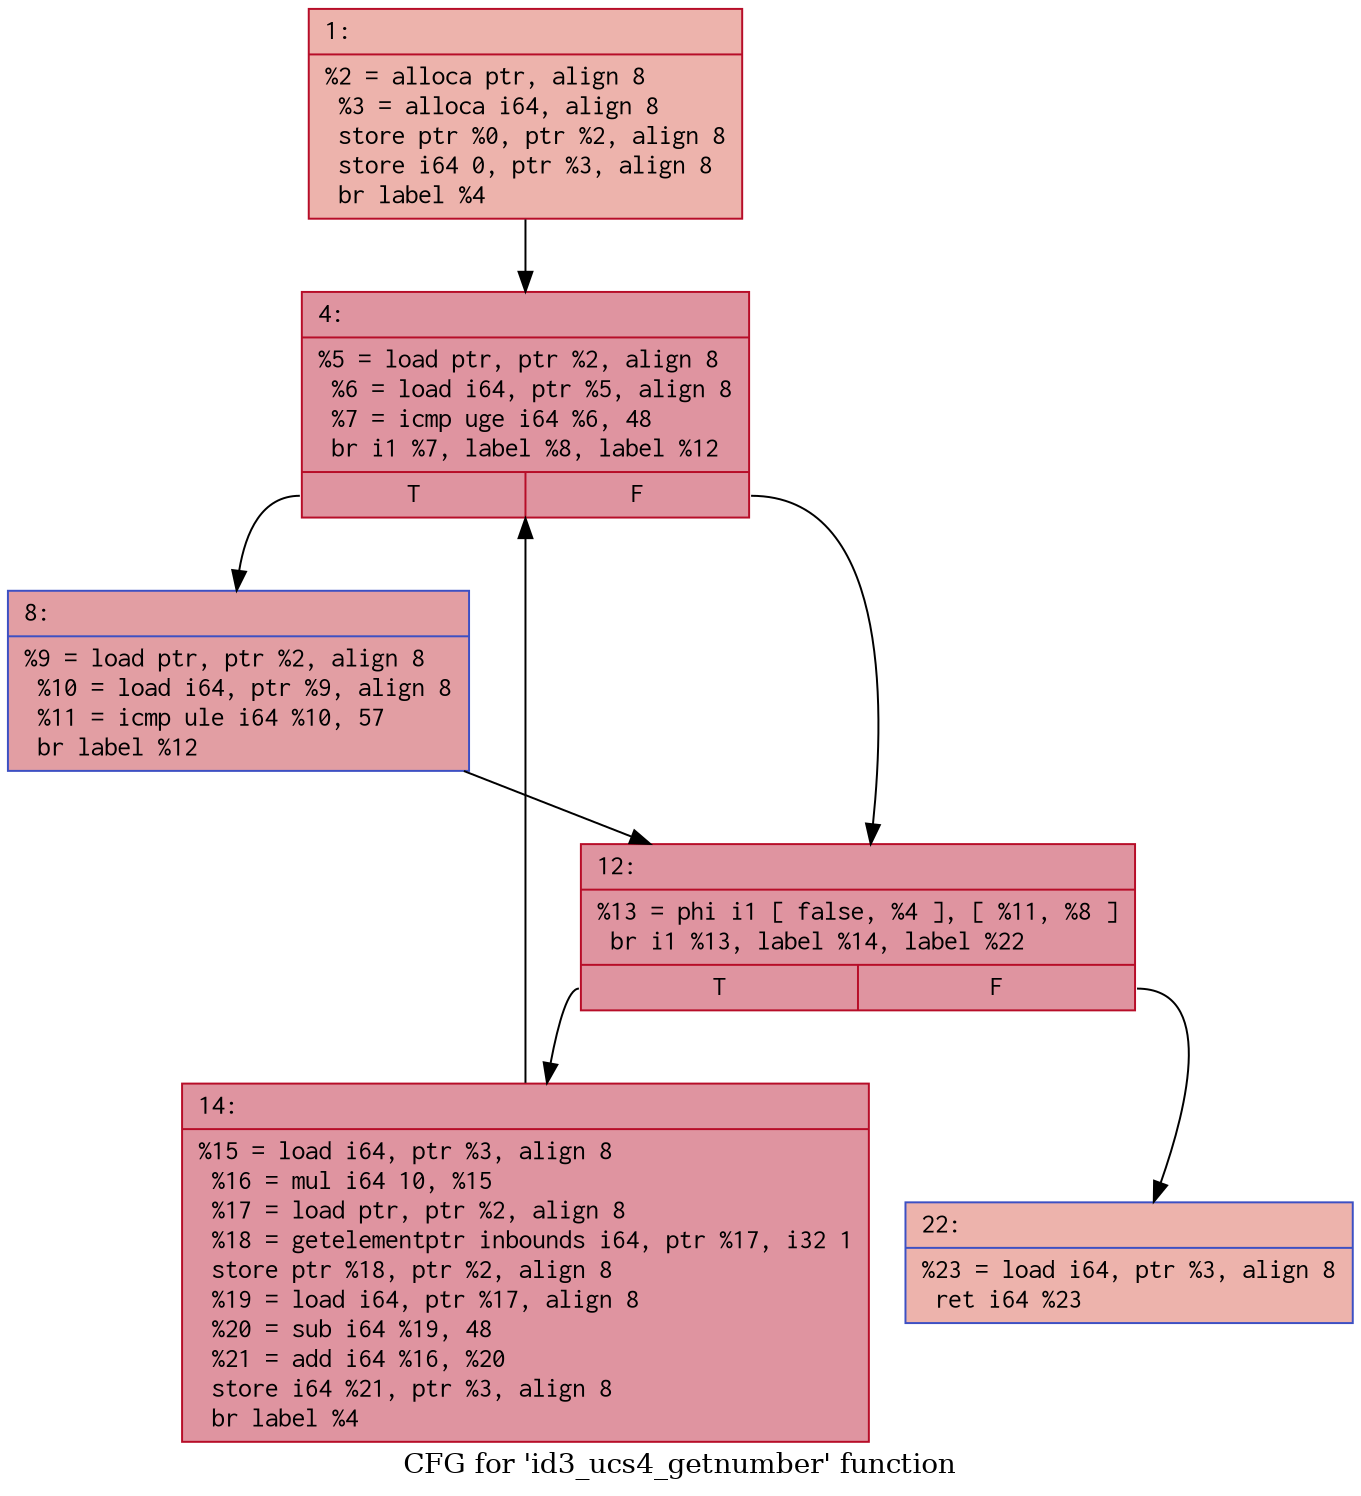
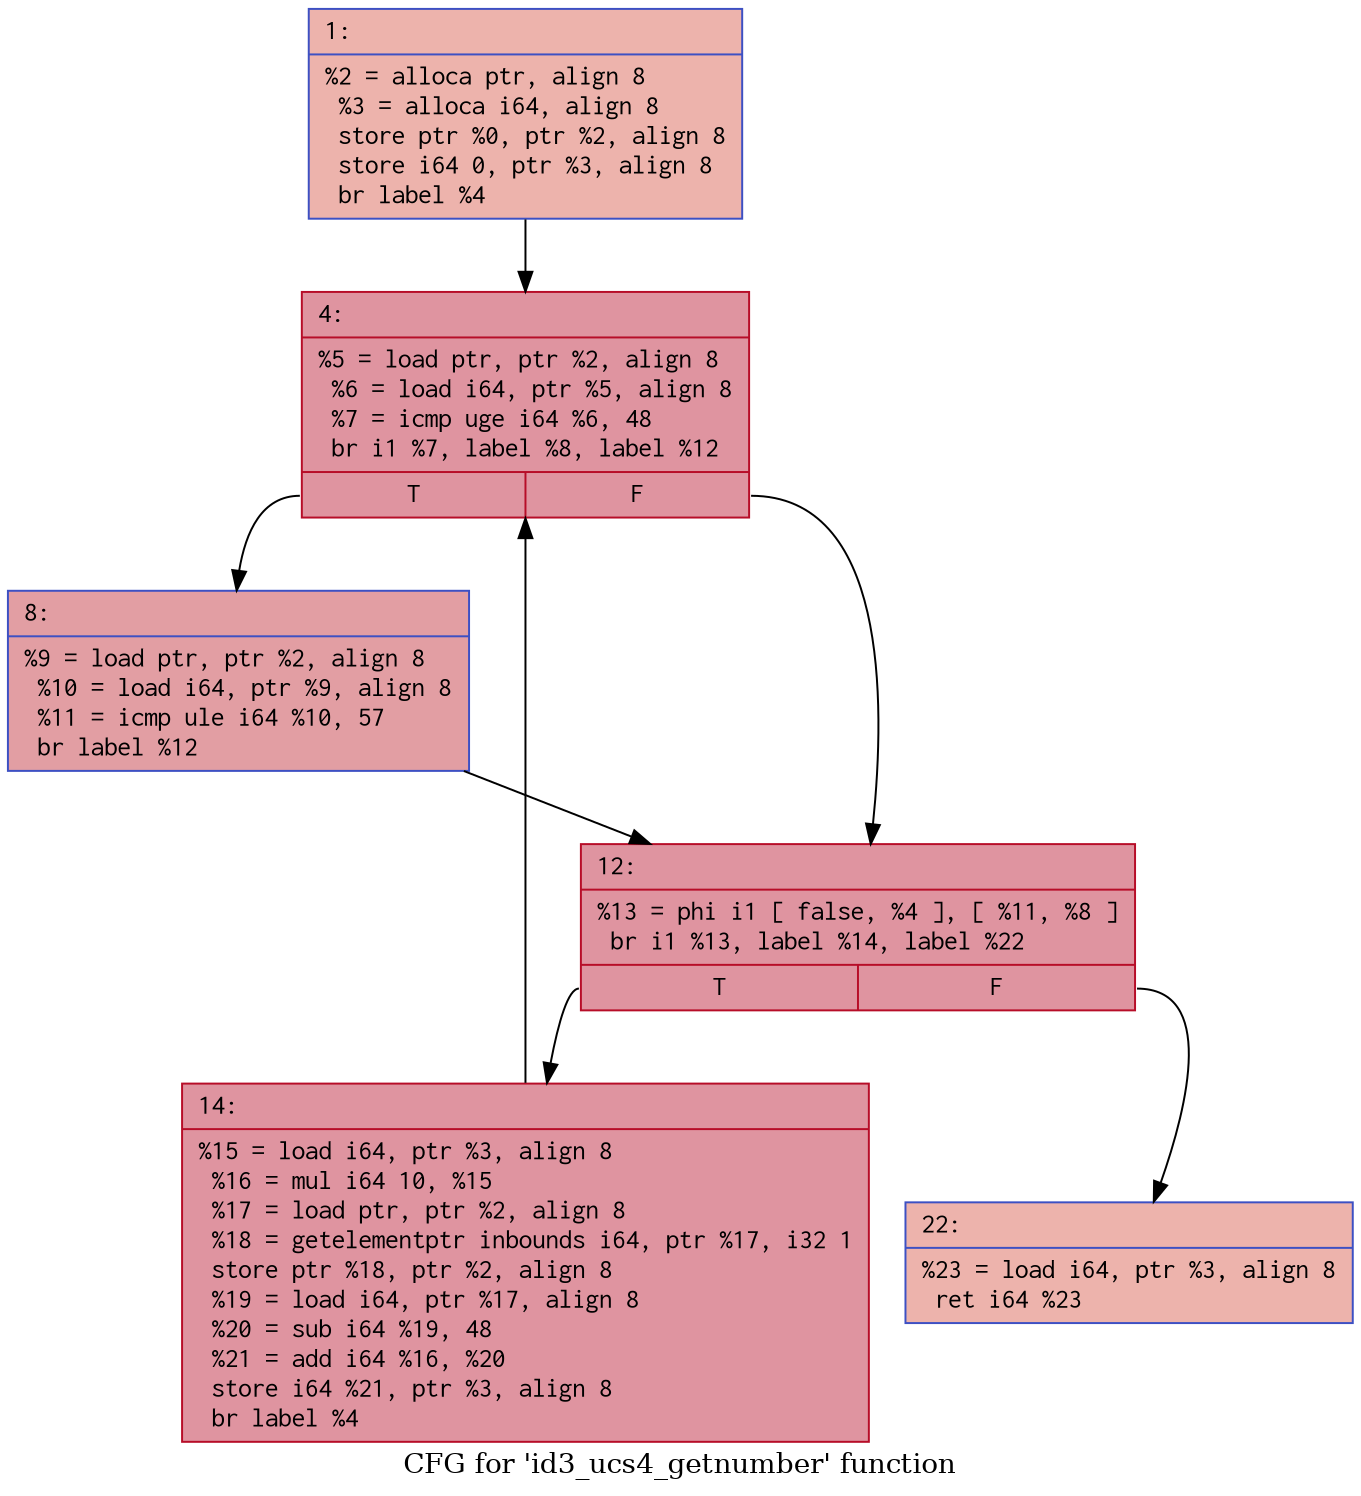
(525, 114) -> (525, 114)
